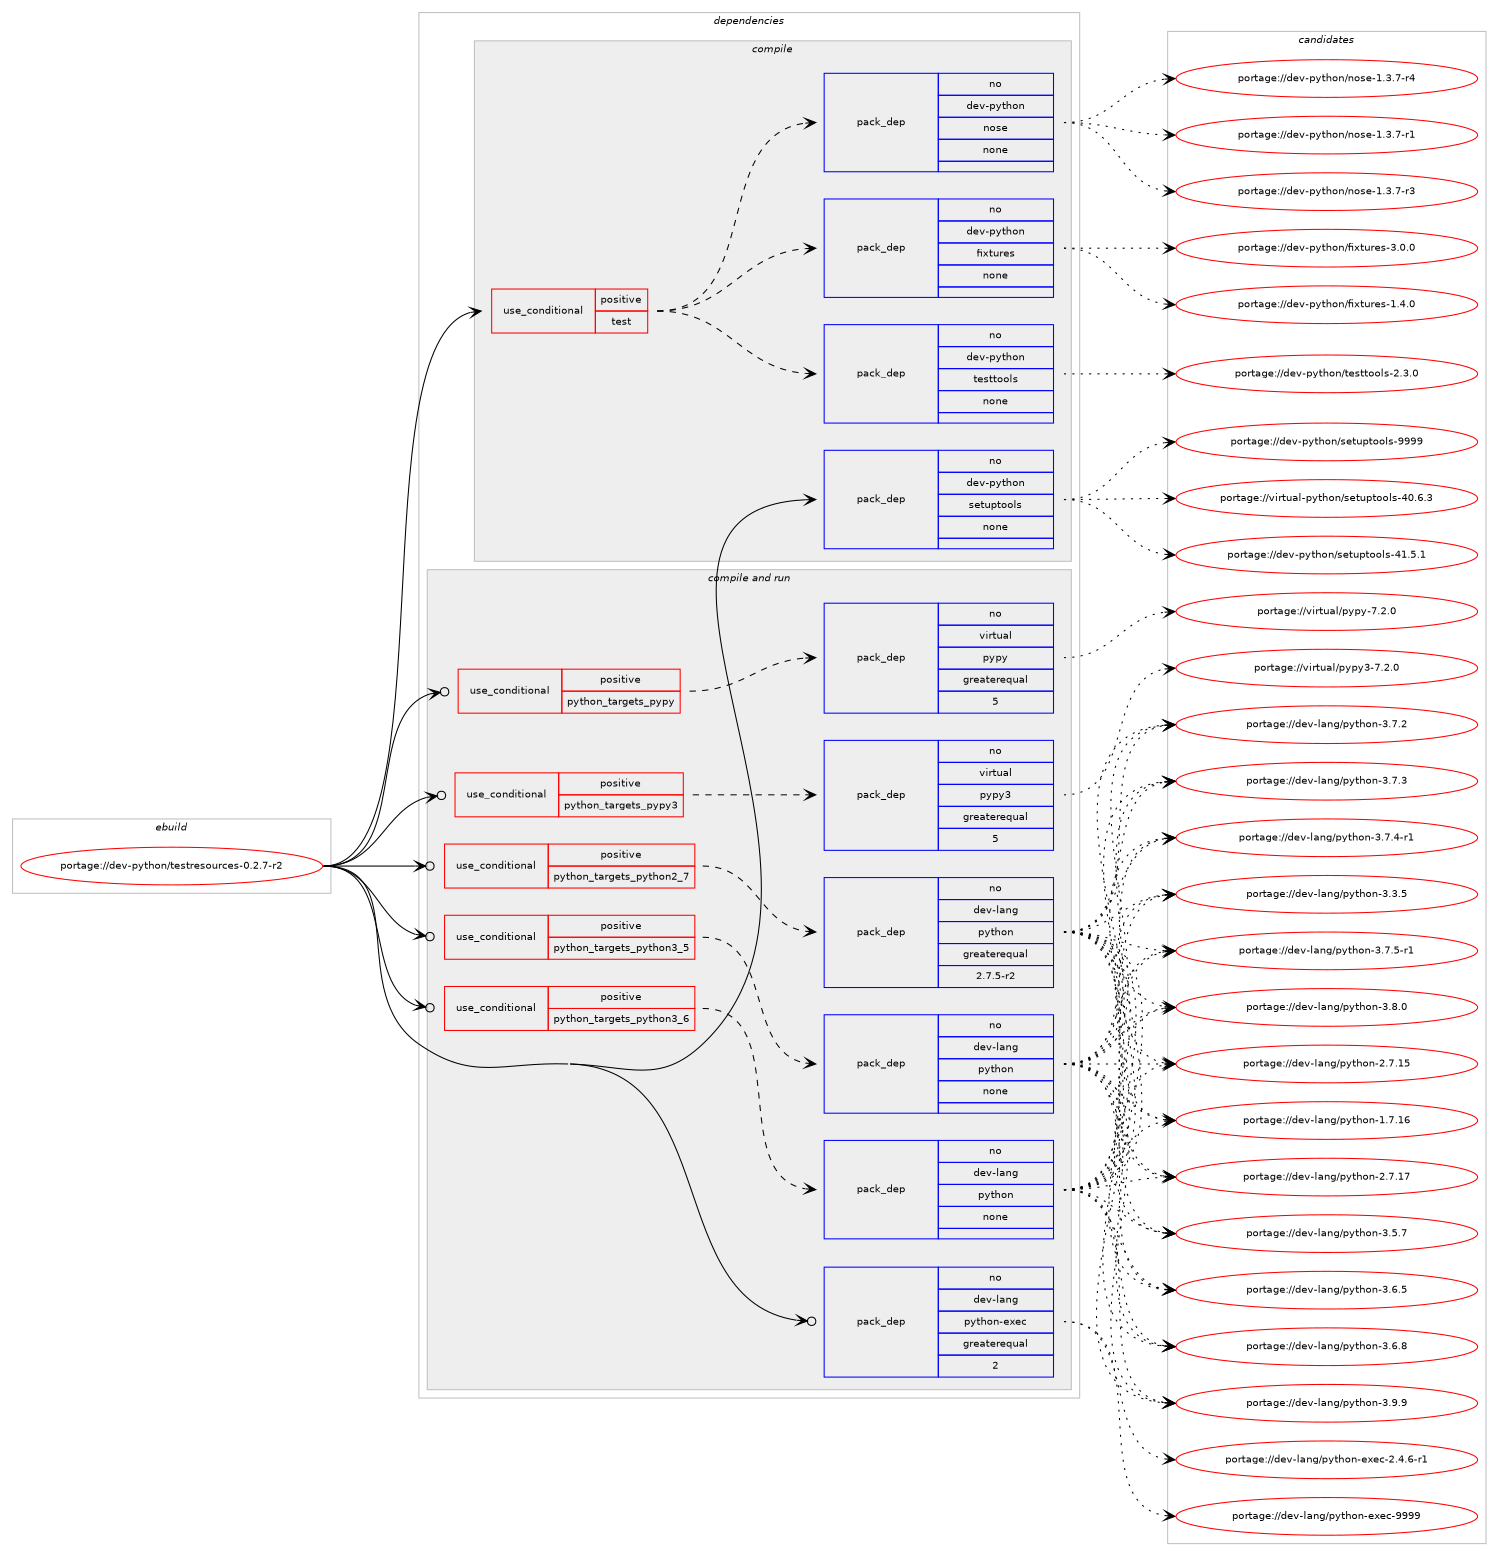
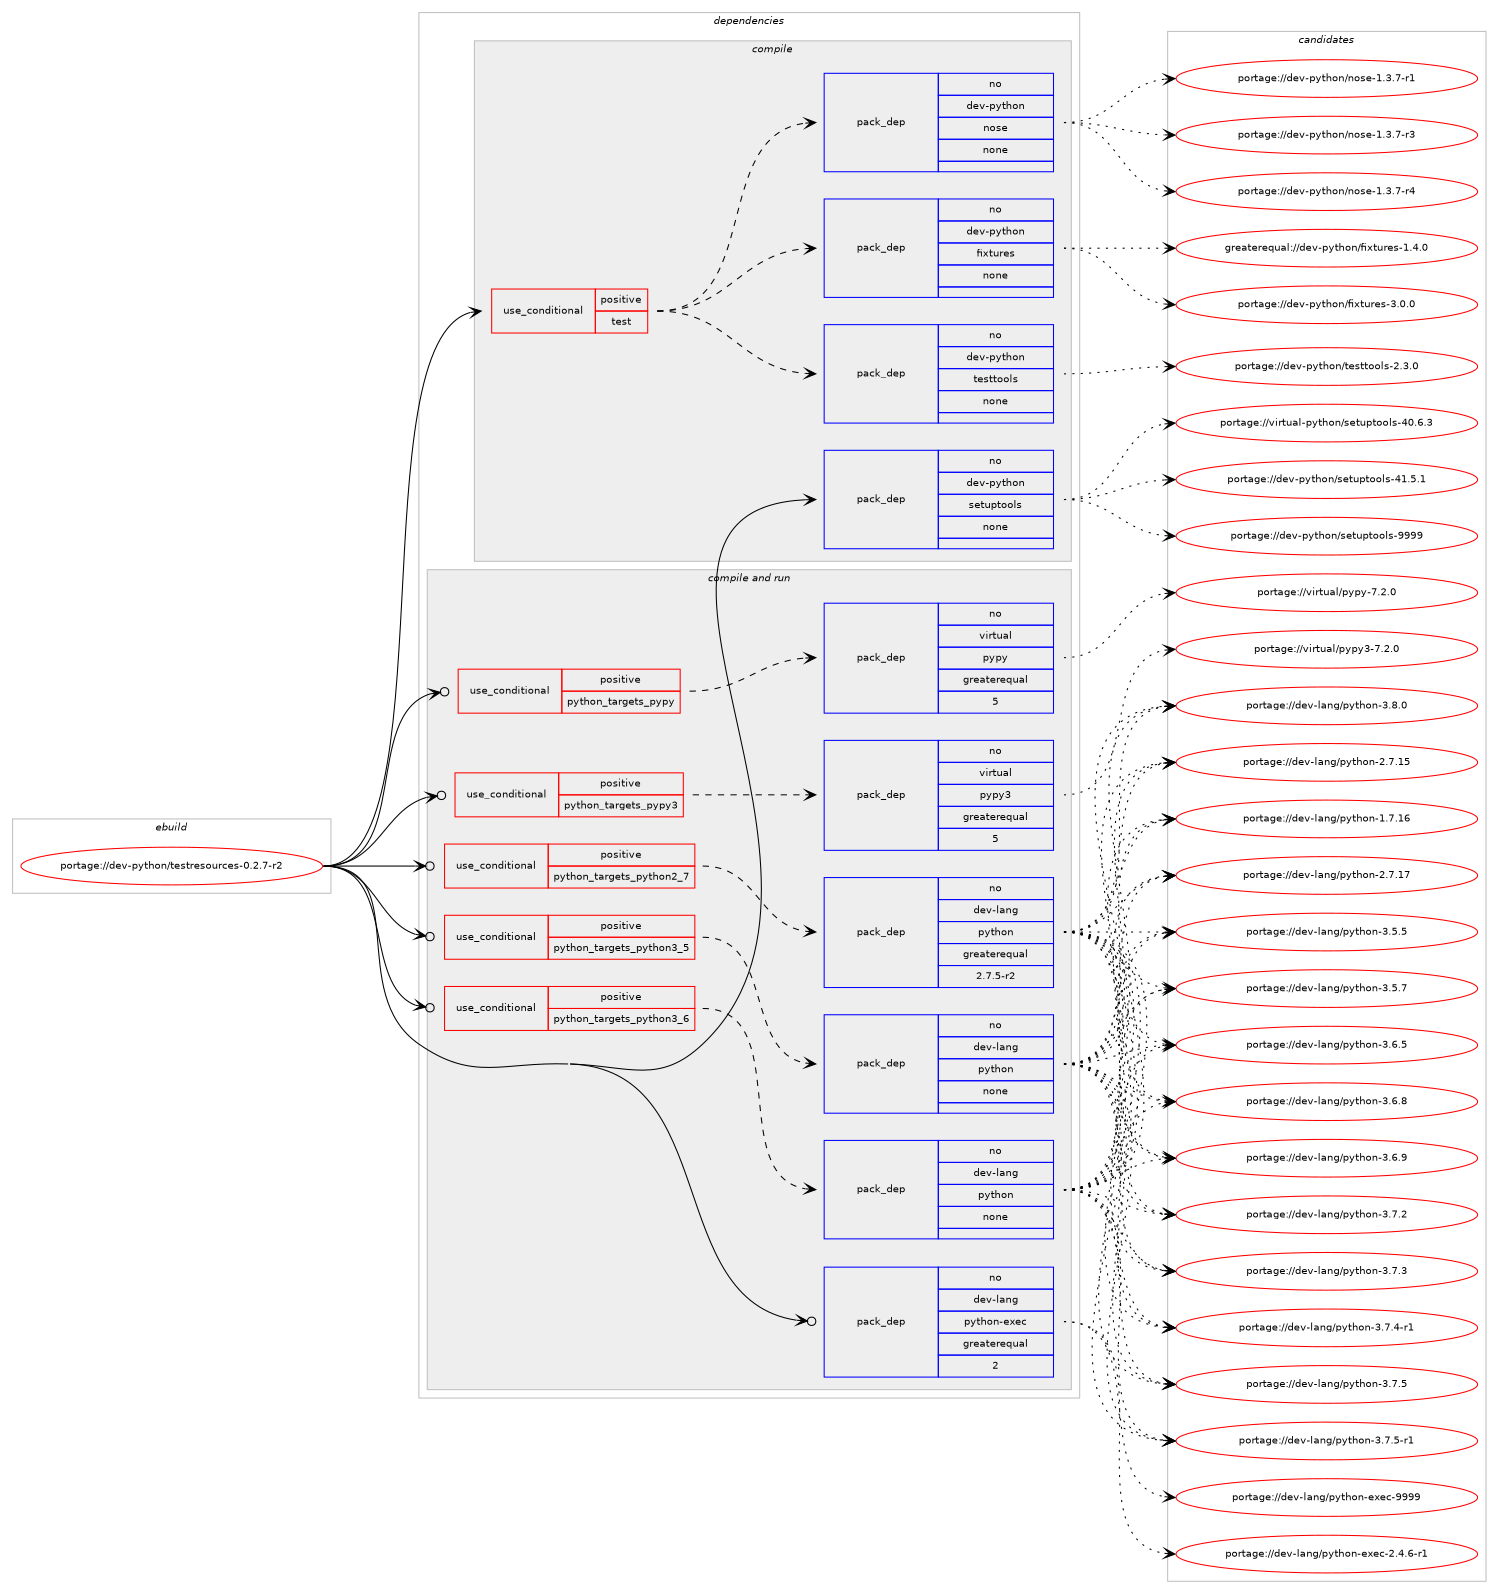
(1327, 305) -> (1327, 248)
(1327, 894) -> (1327, 1384)
none -> (1327, 932)
(1327, 1403) -> (1327, 1158)
